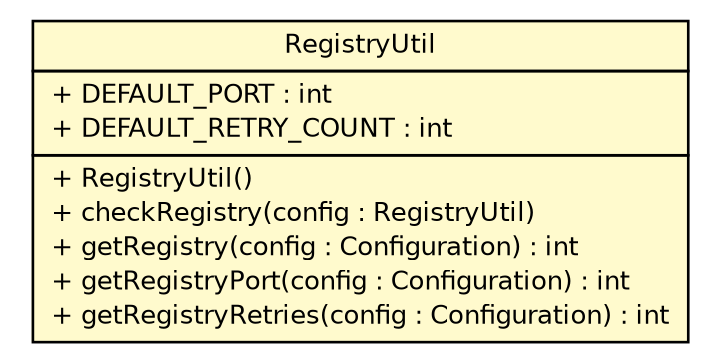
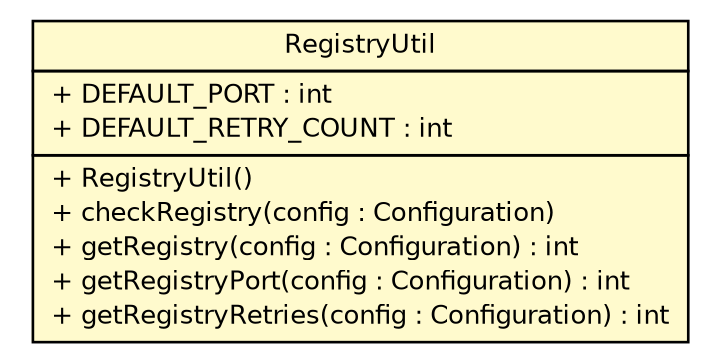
(293, 213) -> (304, 213)
